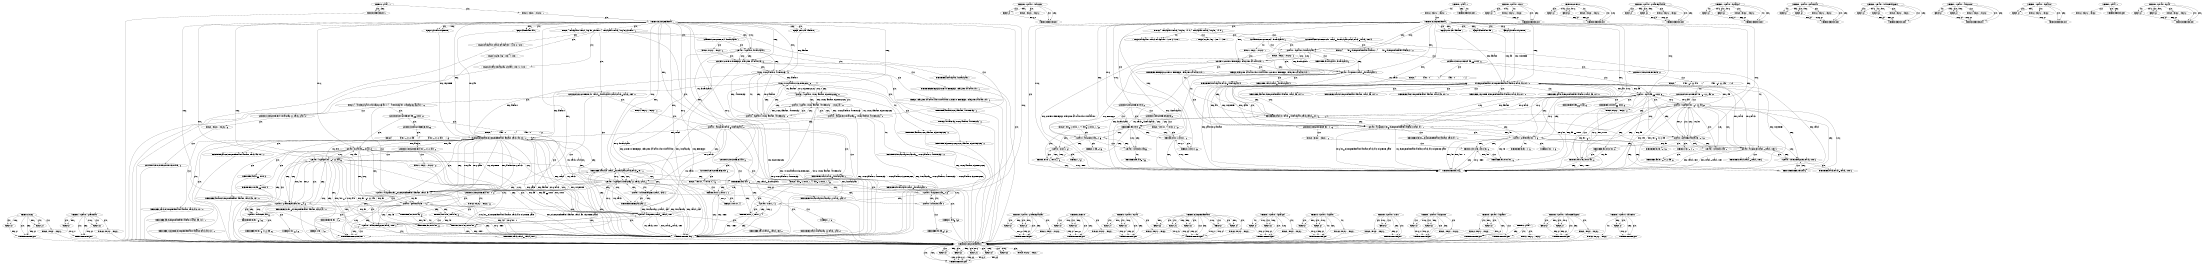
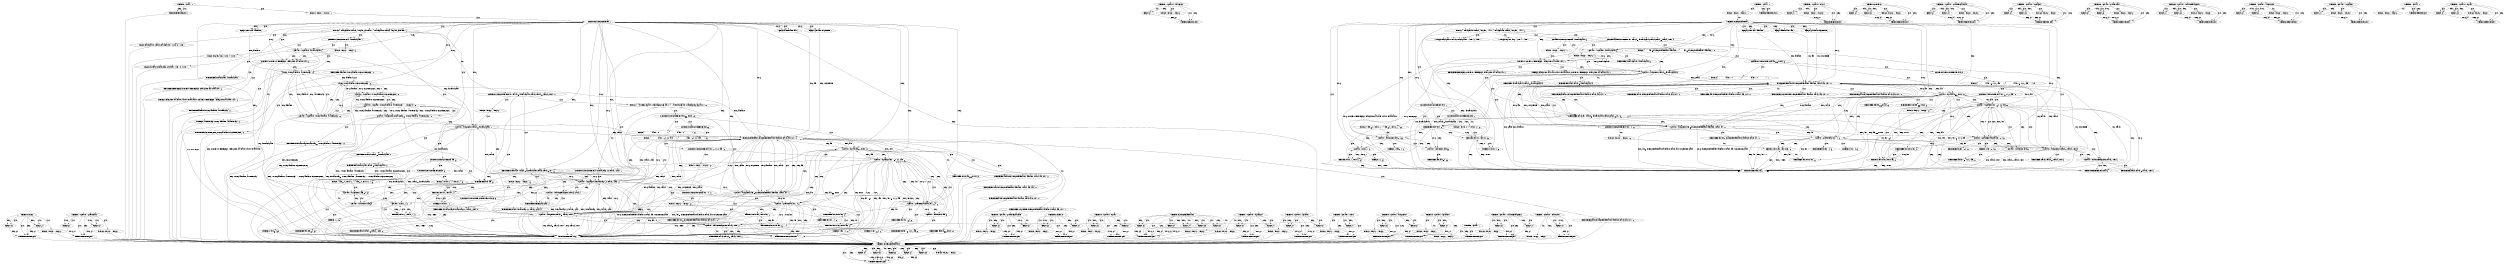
(873, 93) -> (353, 77)
none -> (598, 176)
